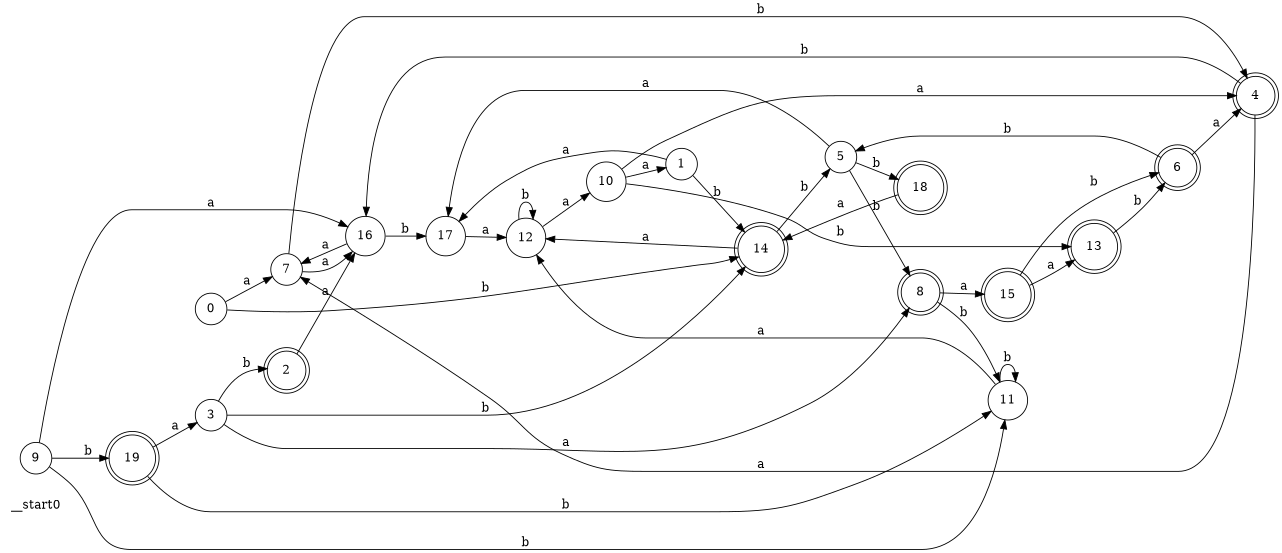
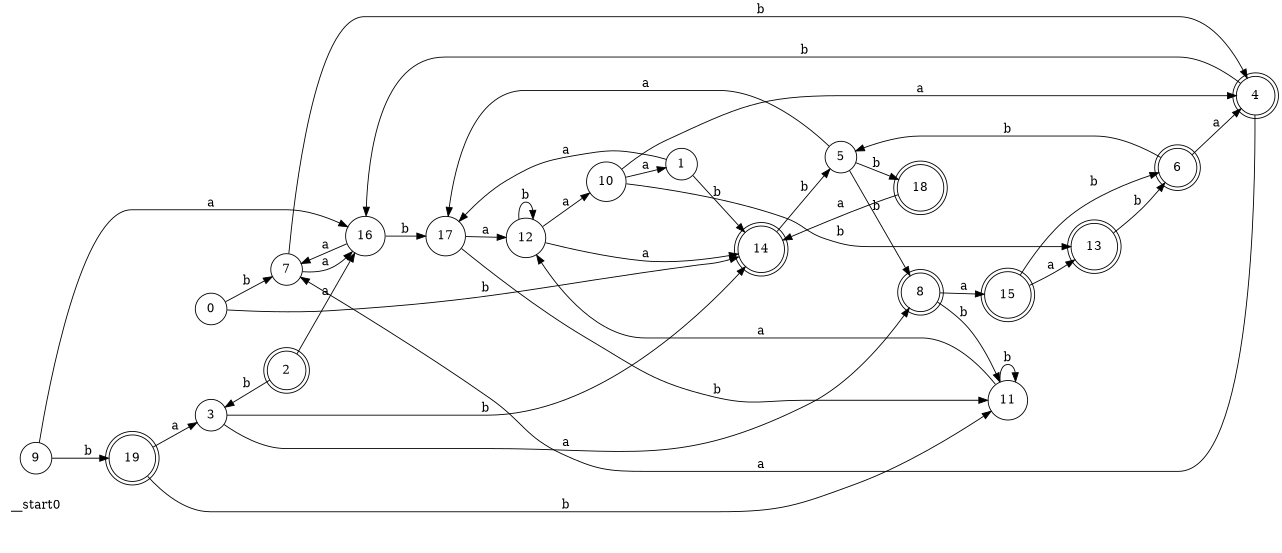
(646, 244) -> (637, 260)
(247, 281) -> (247, 281)
(234, 380) -> (251, 391)
(545, 549) -> (699, 393)
